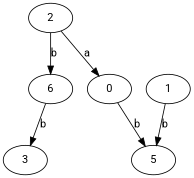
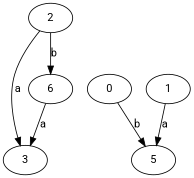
(77, 50) -> (13, 81)
(43, 125) -> (43, 125)
(165, 125) -> (165, 125)
